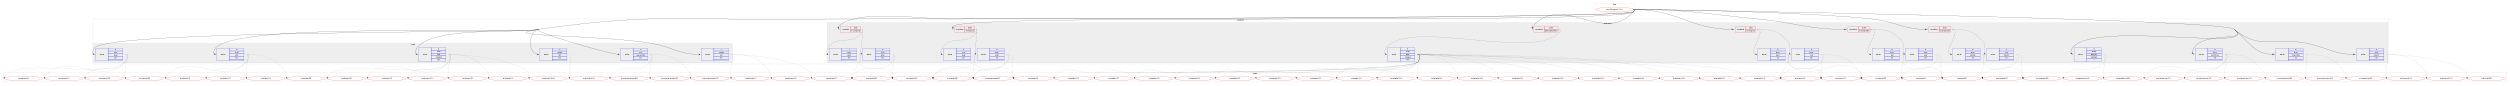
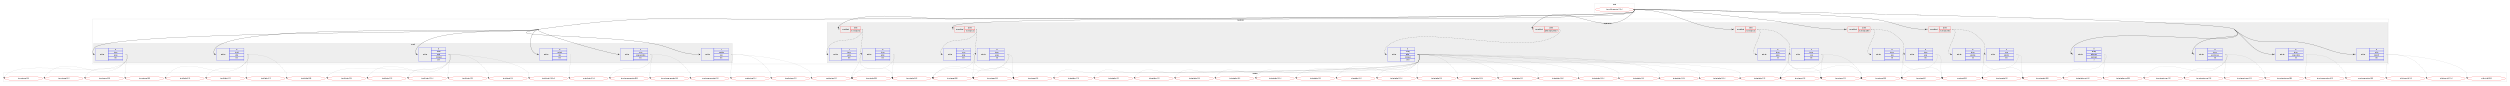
(993, 79) -> (993, 79)
(2365, 79) -> (2365, 79)
